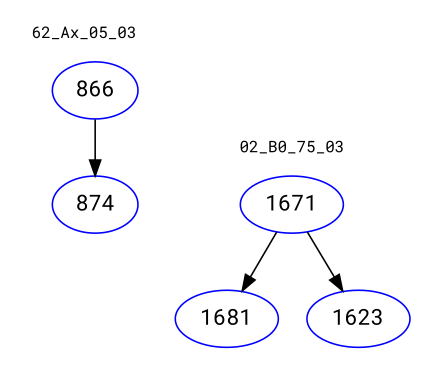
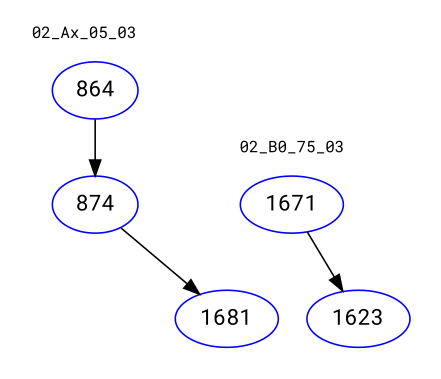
(85, 34) -> (85, 34)
(95, 90) -> (95, 90)
(264, 255) -> (154, 256)
